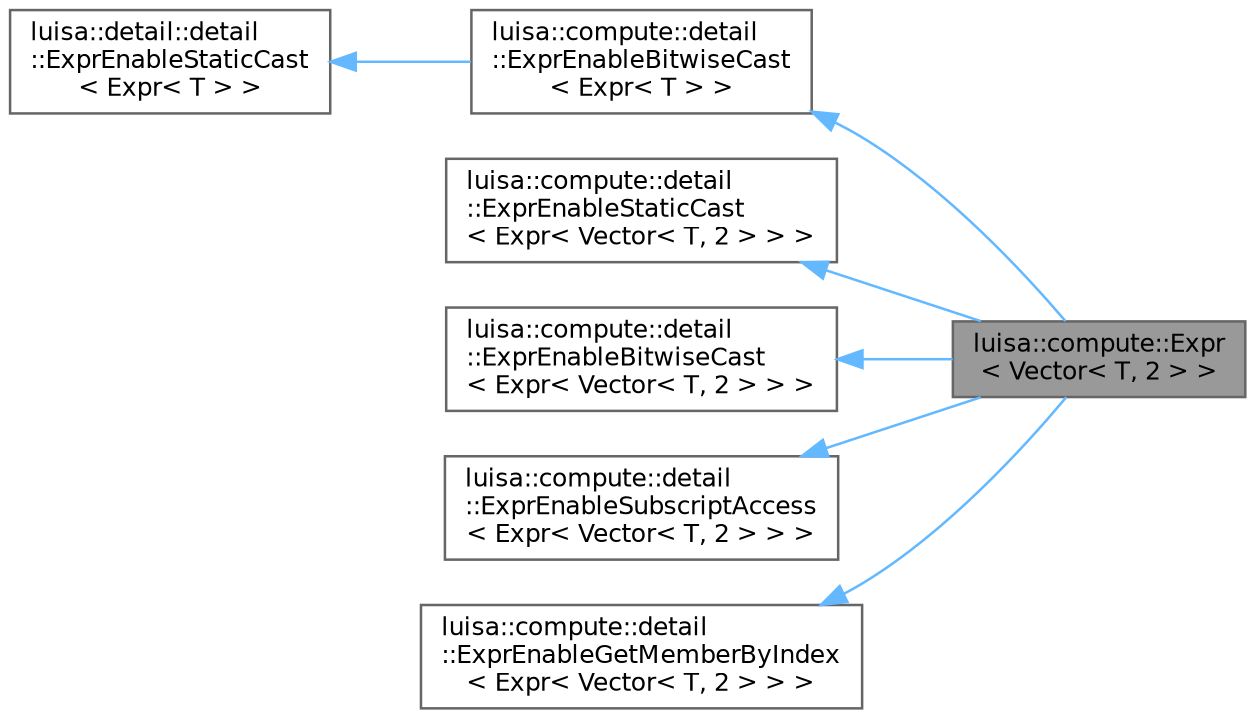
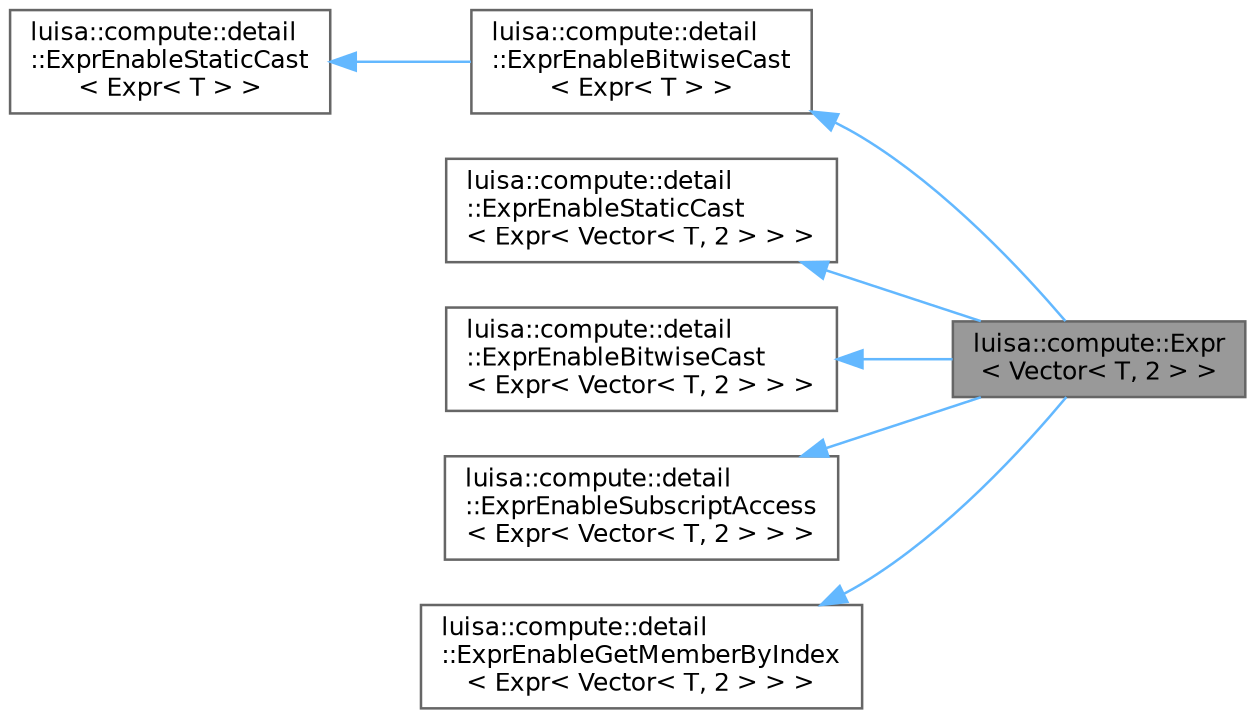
(170, 62) -> (170, 62)
